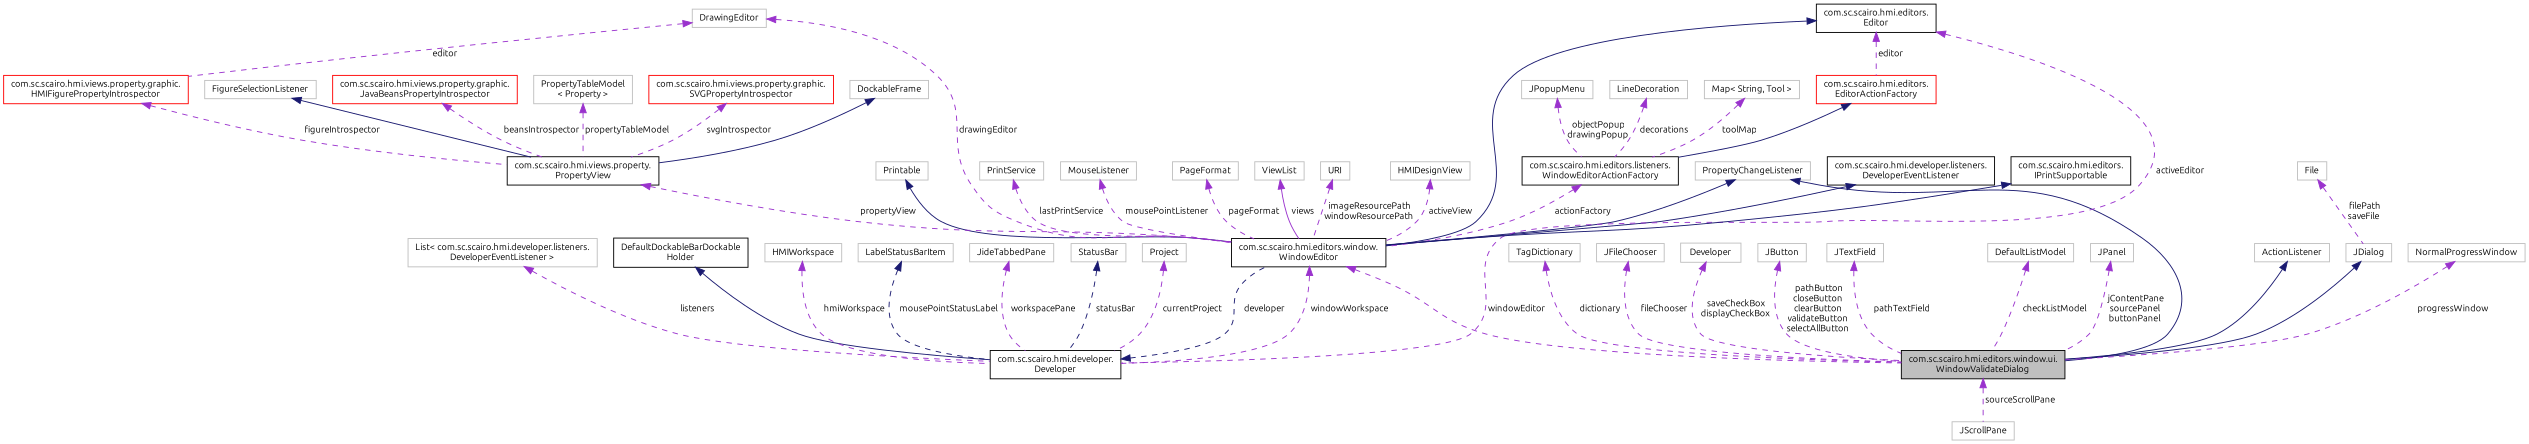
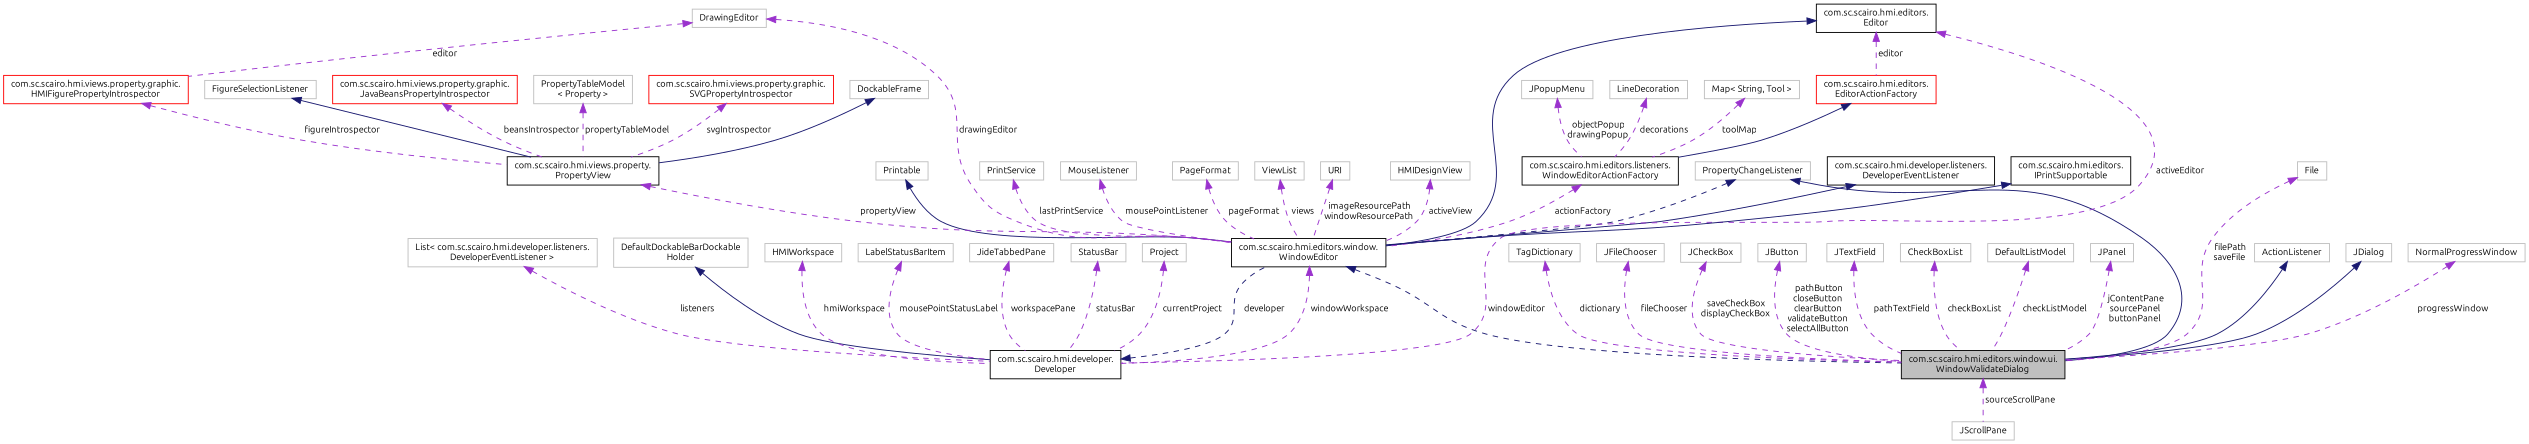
(1287, 215) -> (1287, 215)
(1637, 216) -> (1637, 216)
(2343, 216) -> (2202, 302)
(681, 253) -> (681, 253)
(1711, 253) -> (1711, 253)
none -> (1936, 253)
(1088, 313) -> (1088, 313)
(910, 343) -> (910, 343)
(1620, 352) -> (1620, 352)
